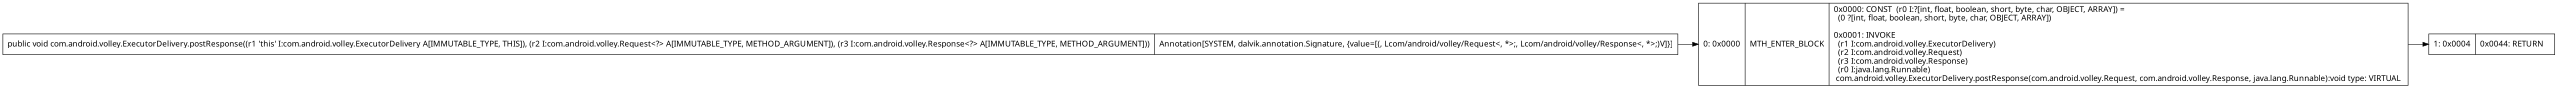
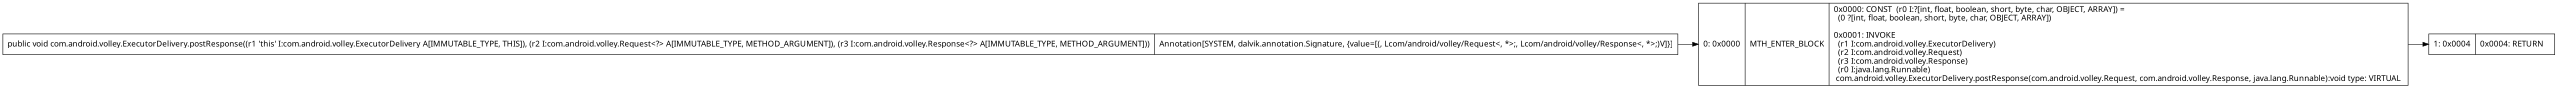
(2515, 44) -> (2515, 44)
